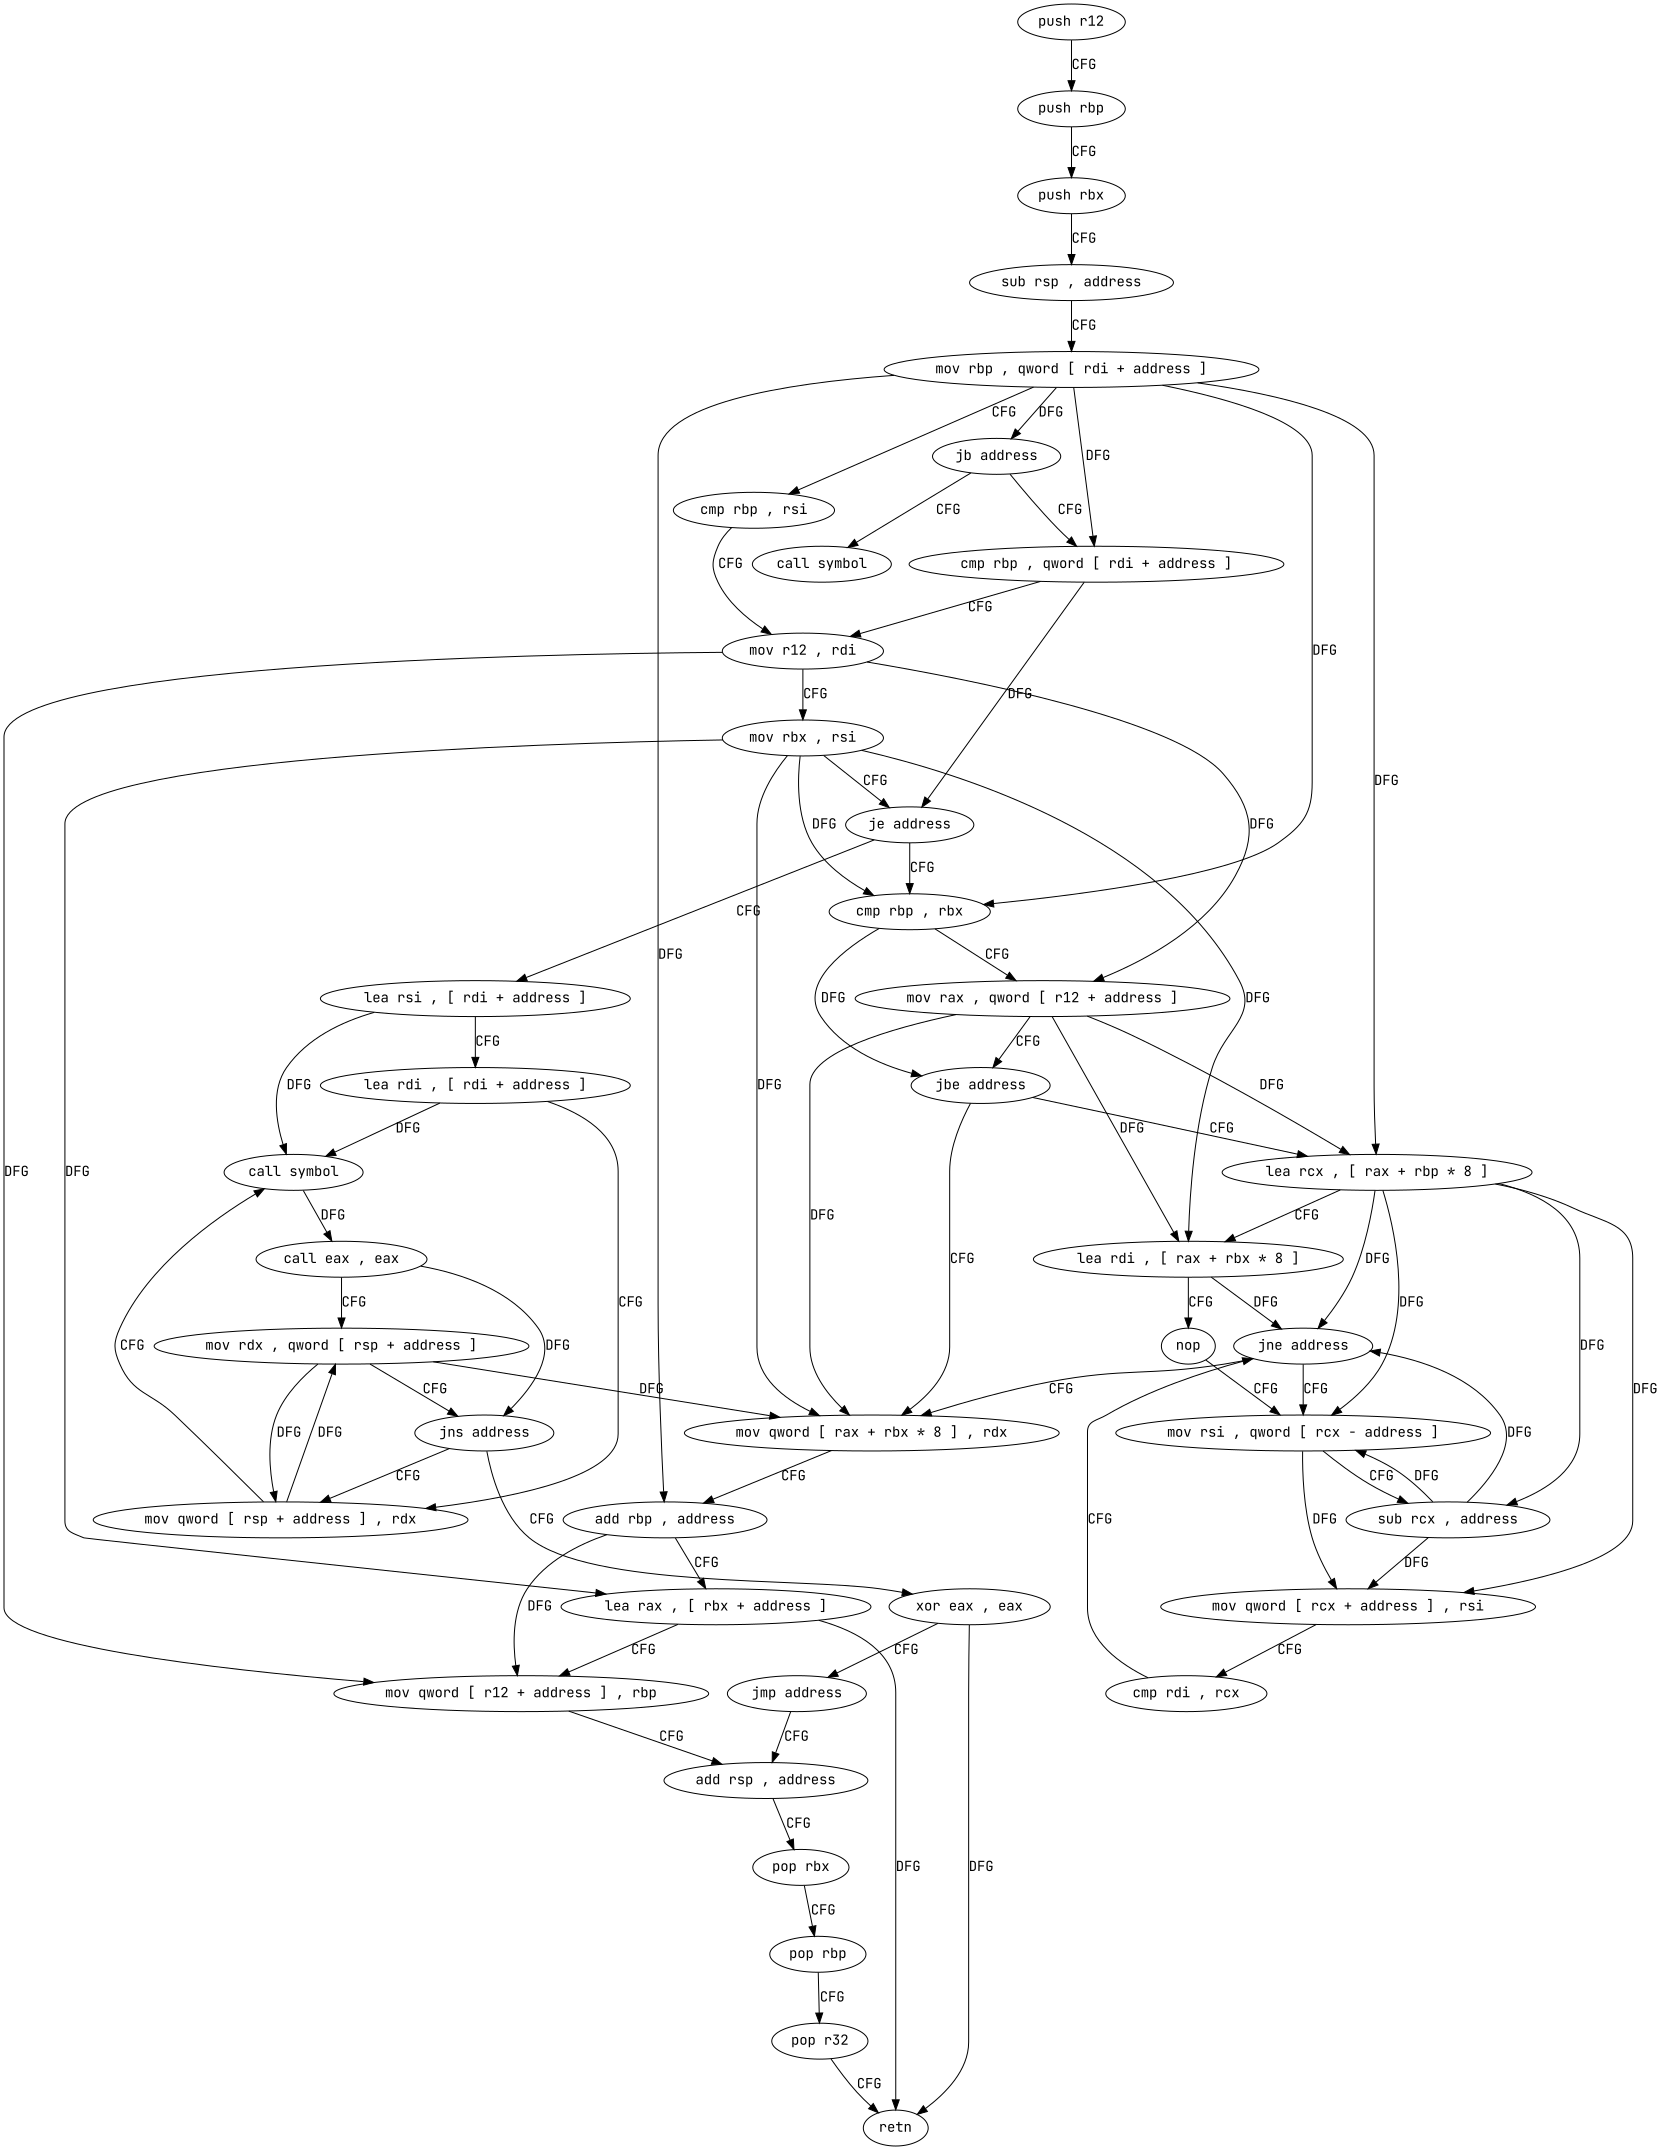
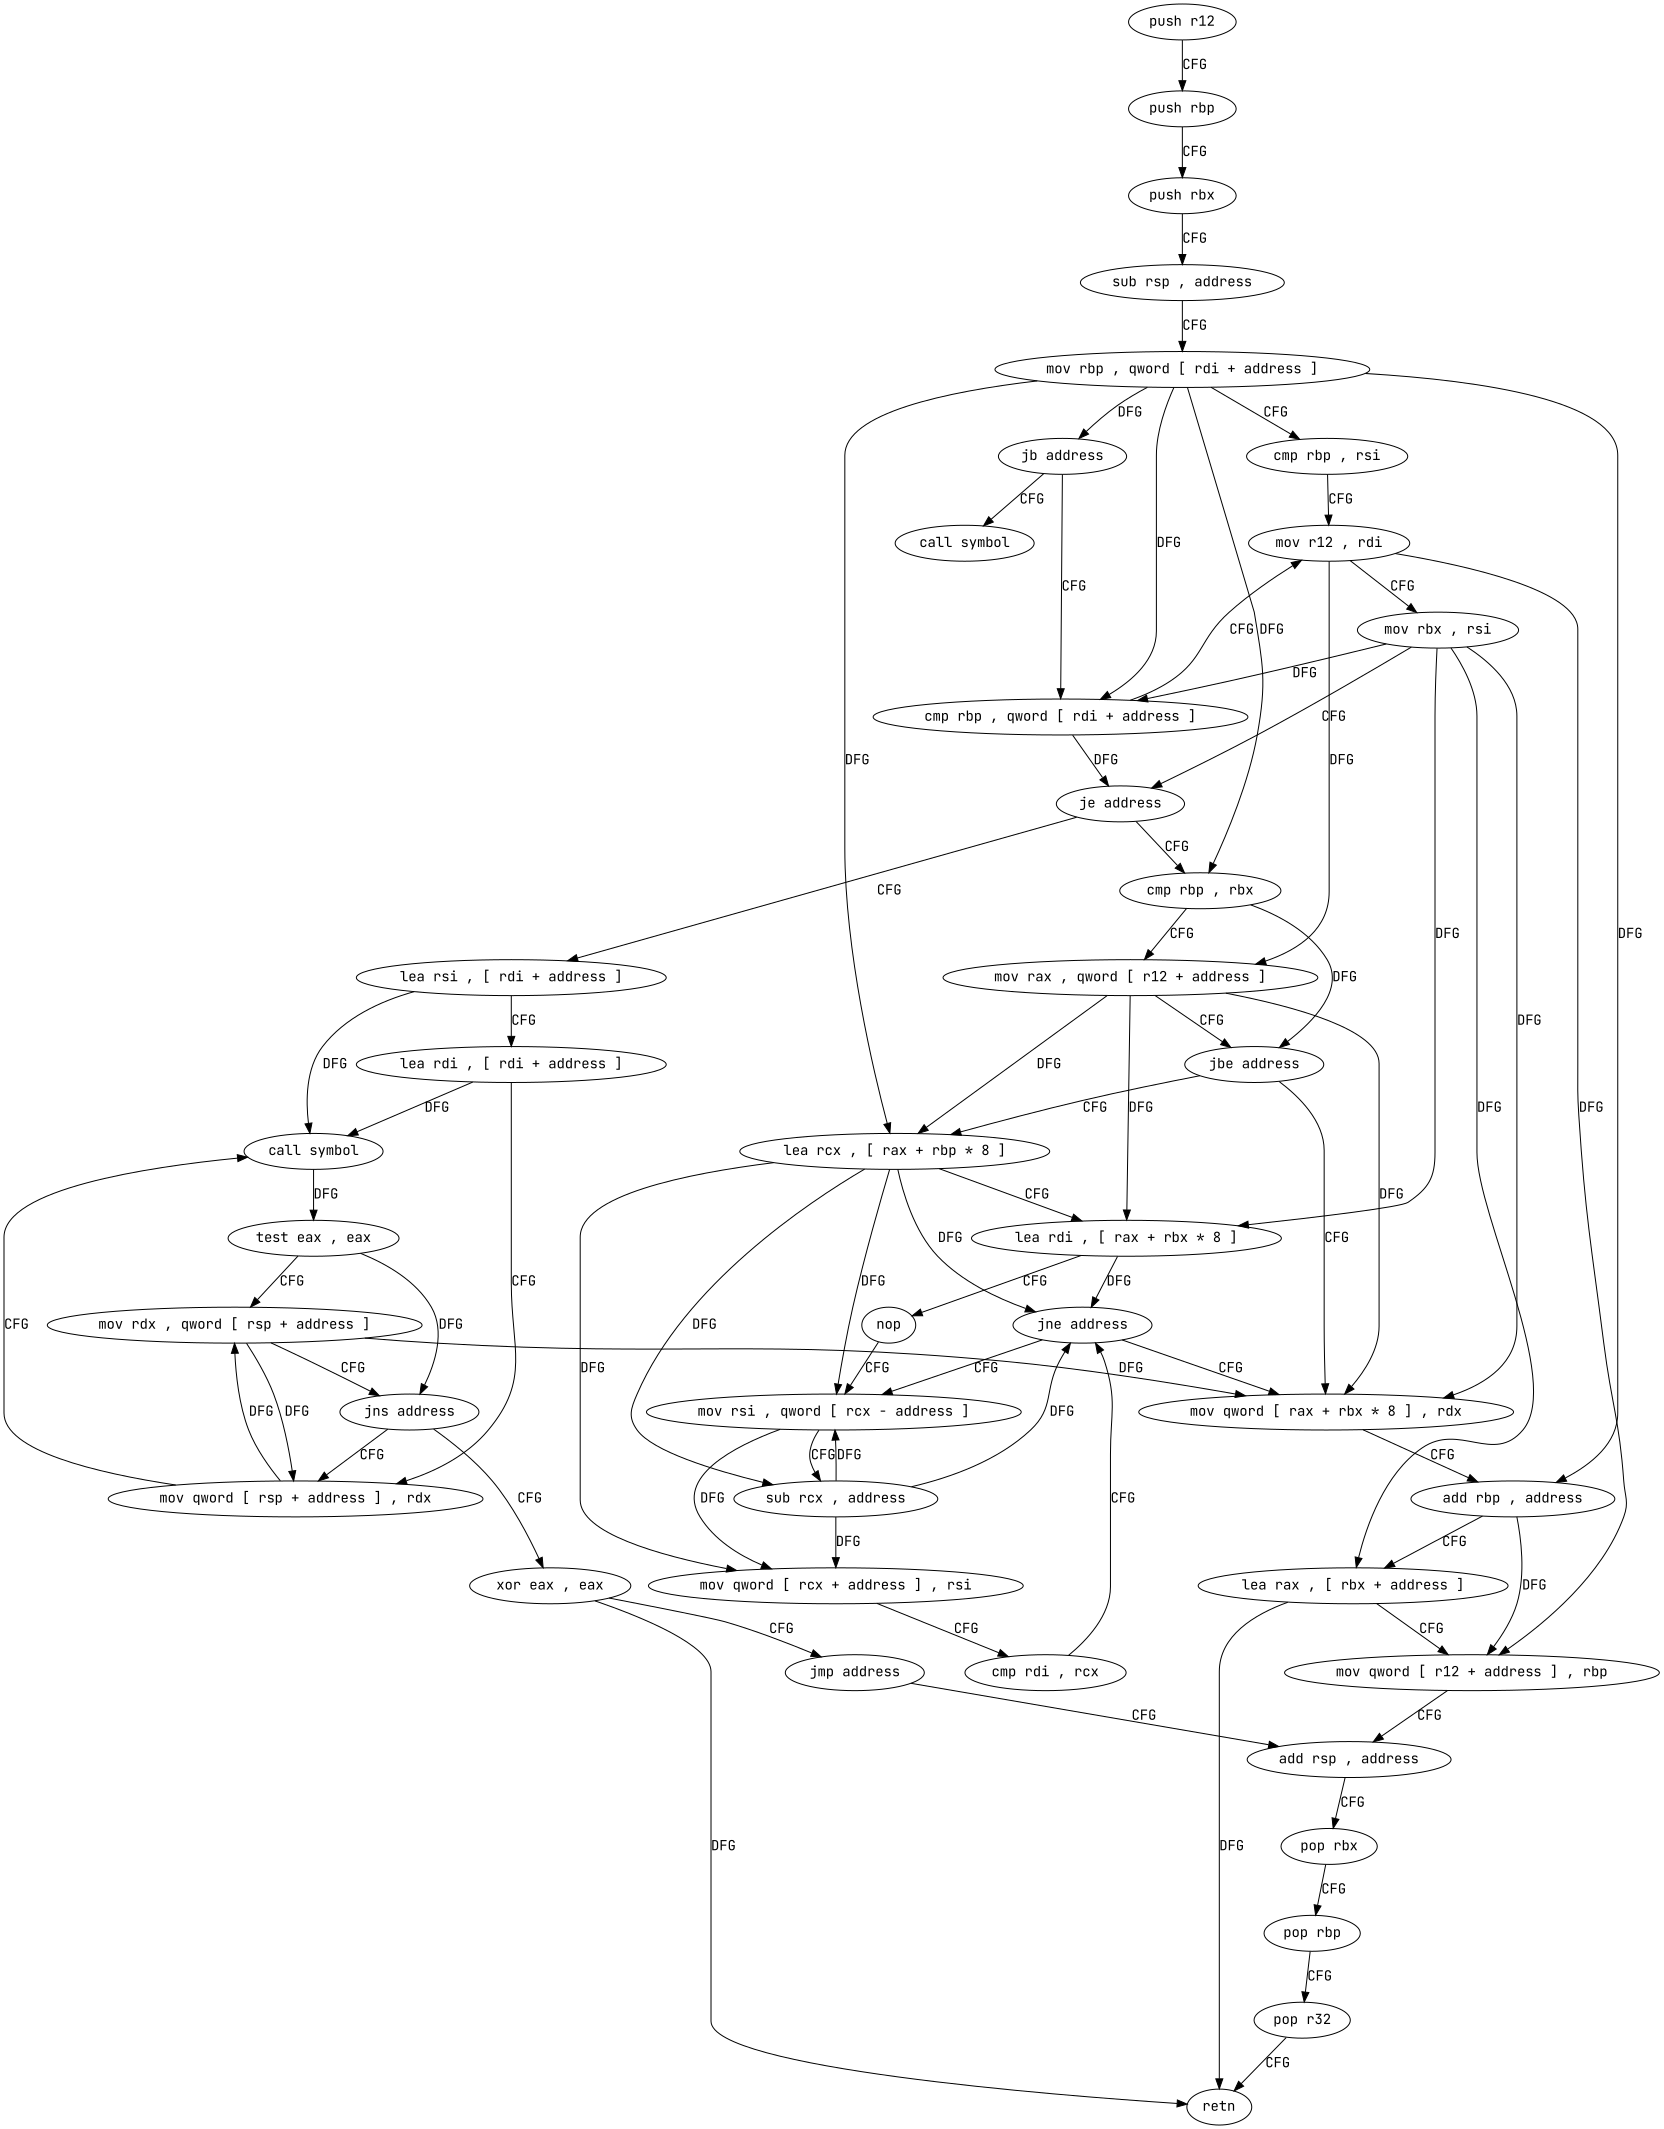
(808, 835) -> (1273, 671)
(342, 1259) -> (314, 1238)
